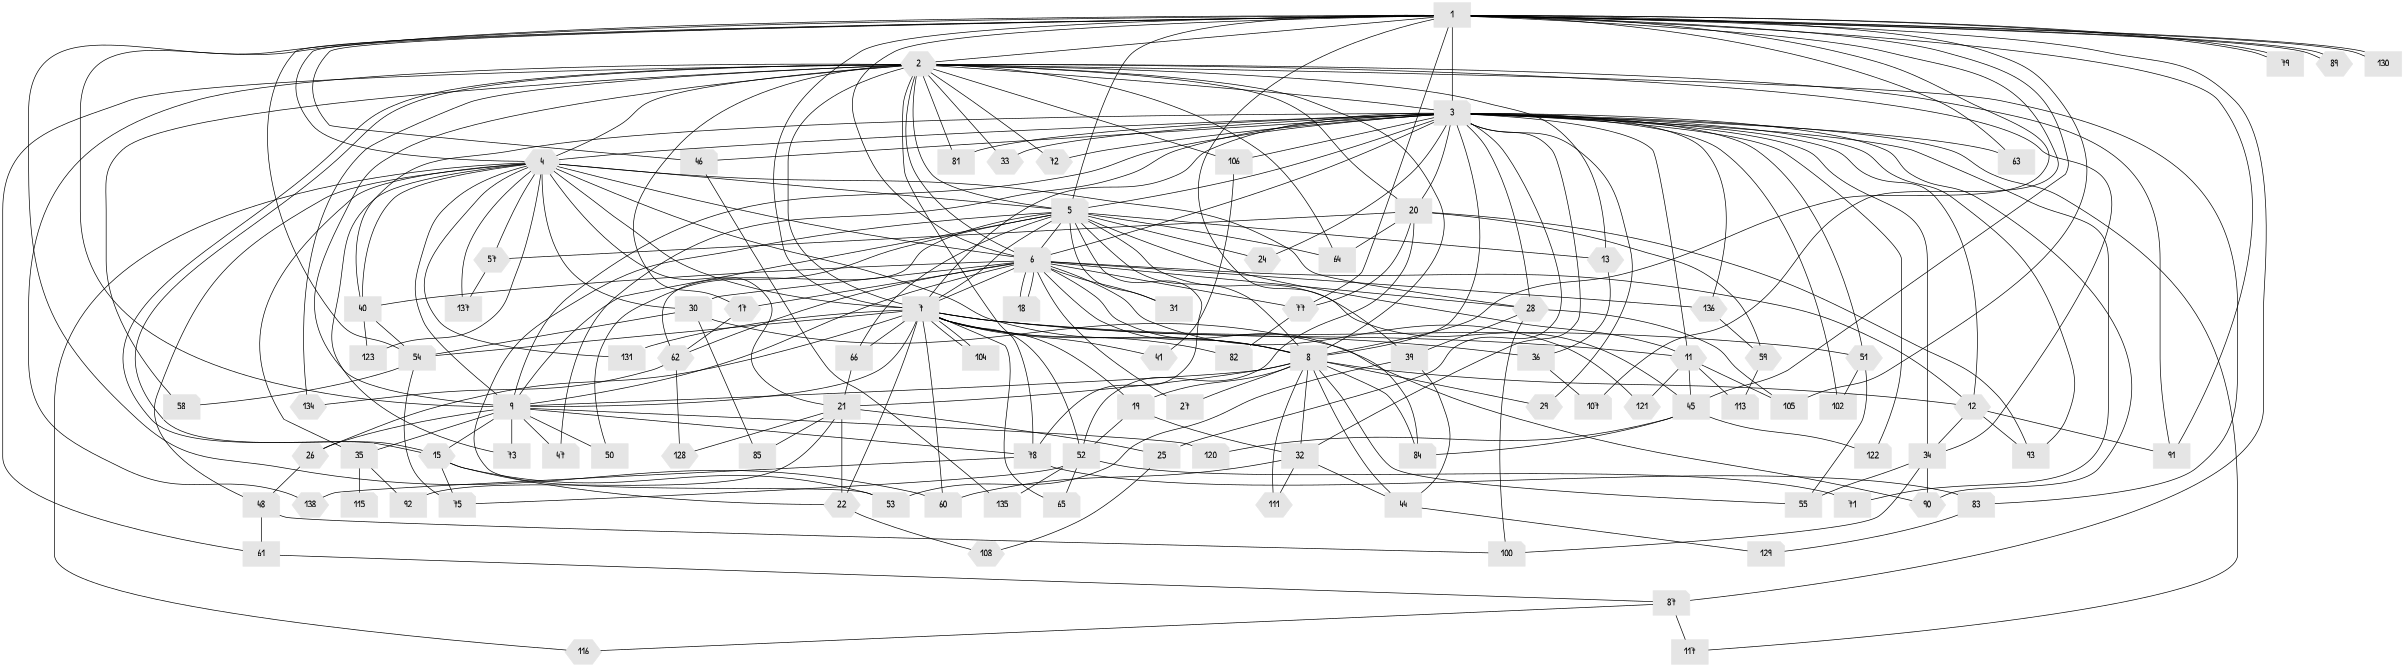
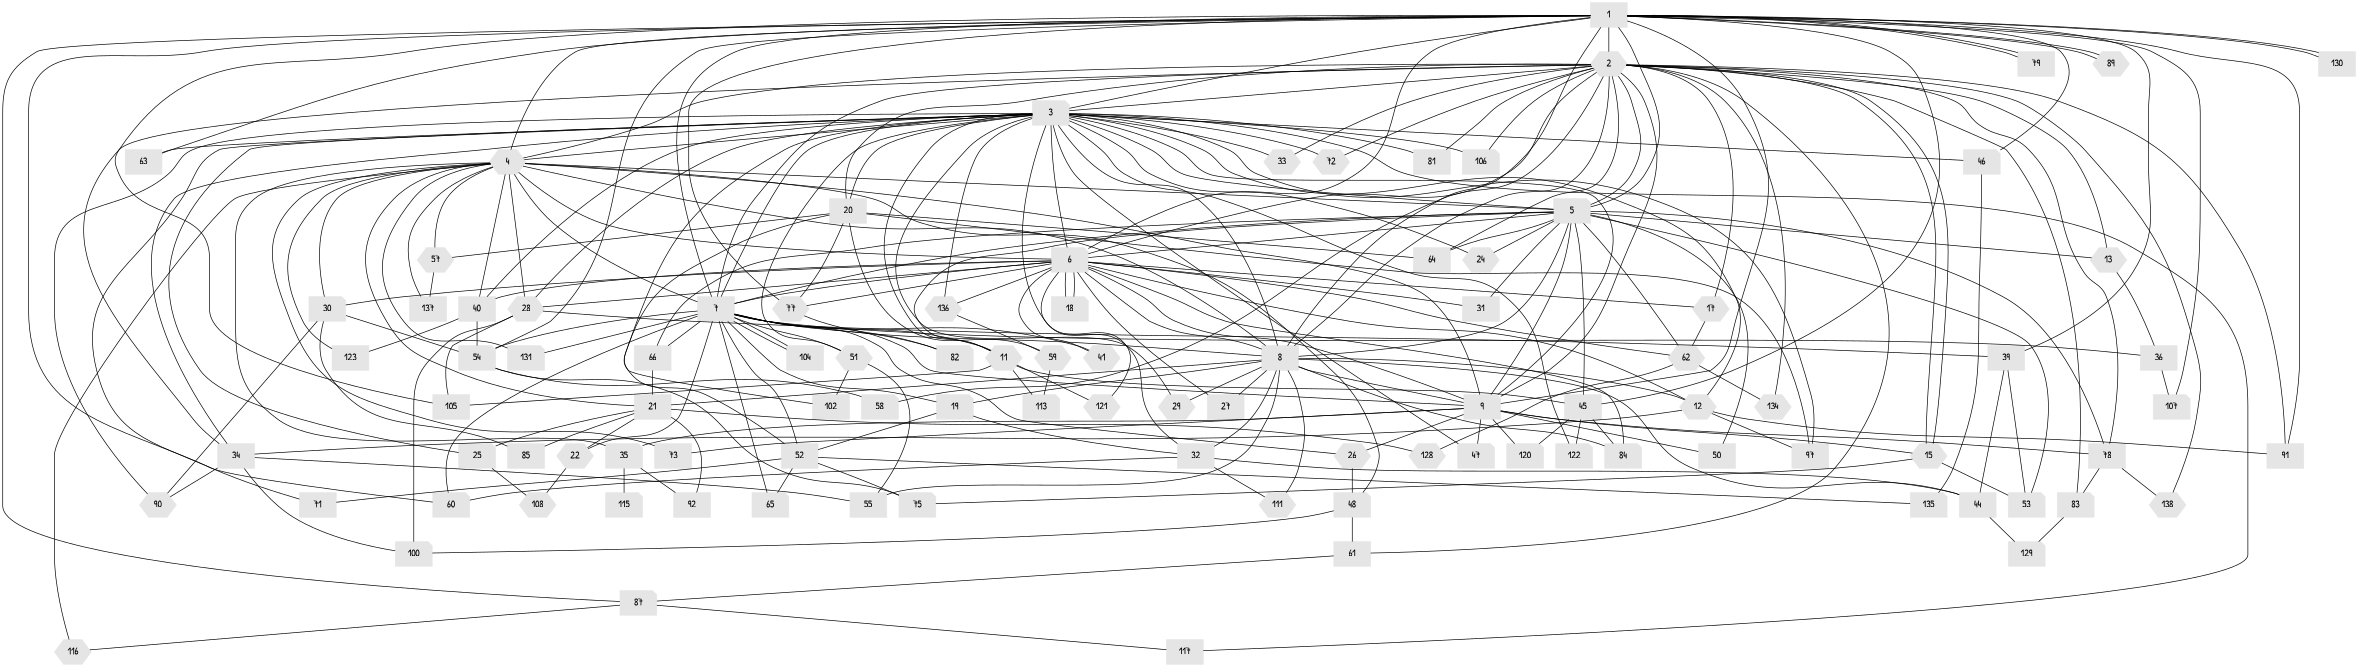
(1225, 246) -> (1025, 324)
(2031, 456) -> (1810, 456)
(607, 493) -> none
